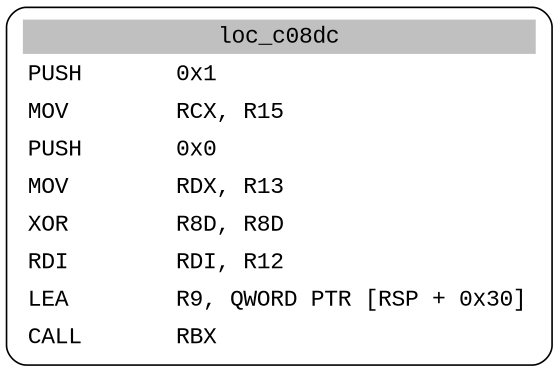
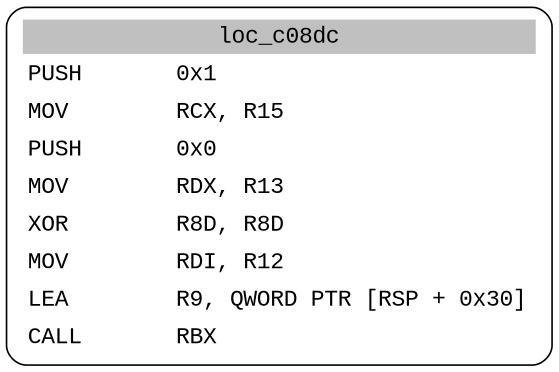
(156, 261) -> (156, 261)
